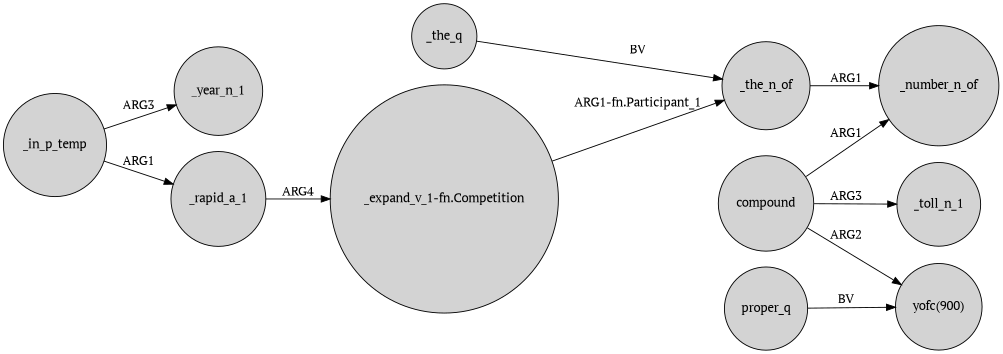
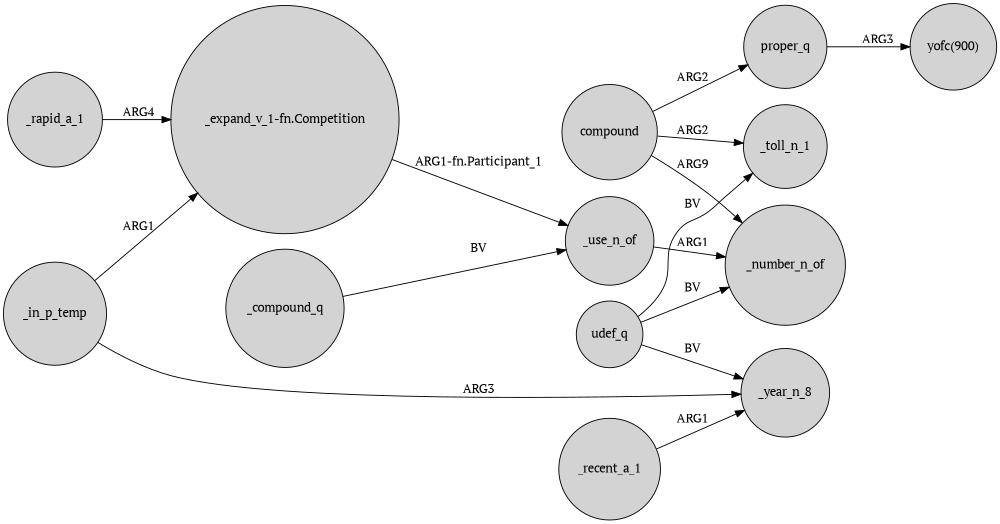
(444, 36) -> (285, 308)
(766, 86) -> (610, 241)
(218, 91) -> (785, 393)
(846, 134) -> (693, 165)
(134, 171) -> (143, 240)
(846, 197) -> (693, 131)
(850, 254) -> (696, 90)
(846, 300) -> (878, 40)
none -> (610, 334)
none -> (610, 469)
